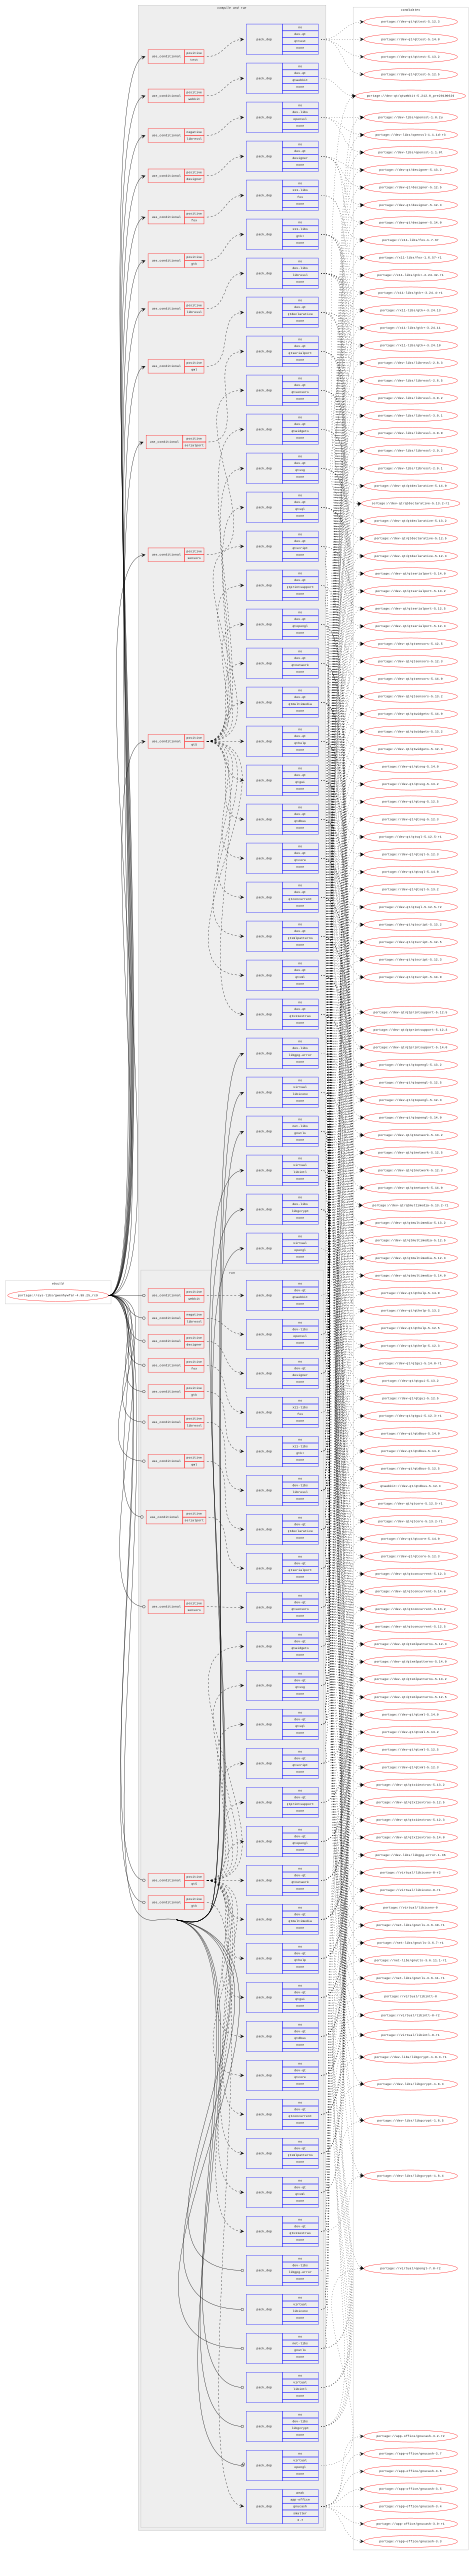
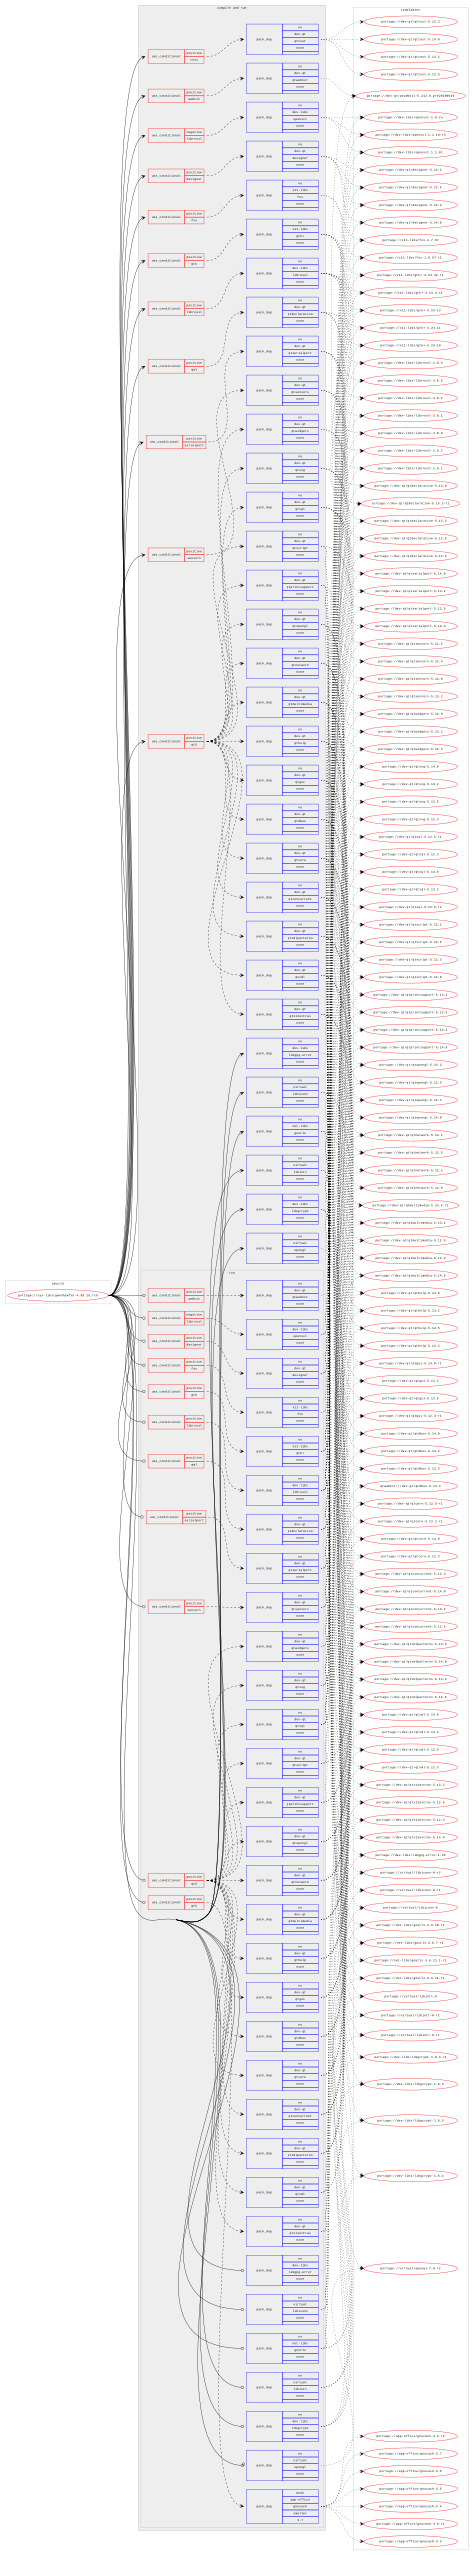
none -> (411, 995)
